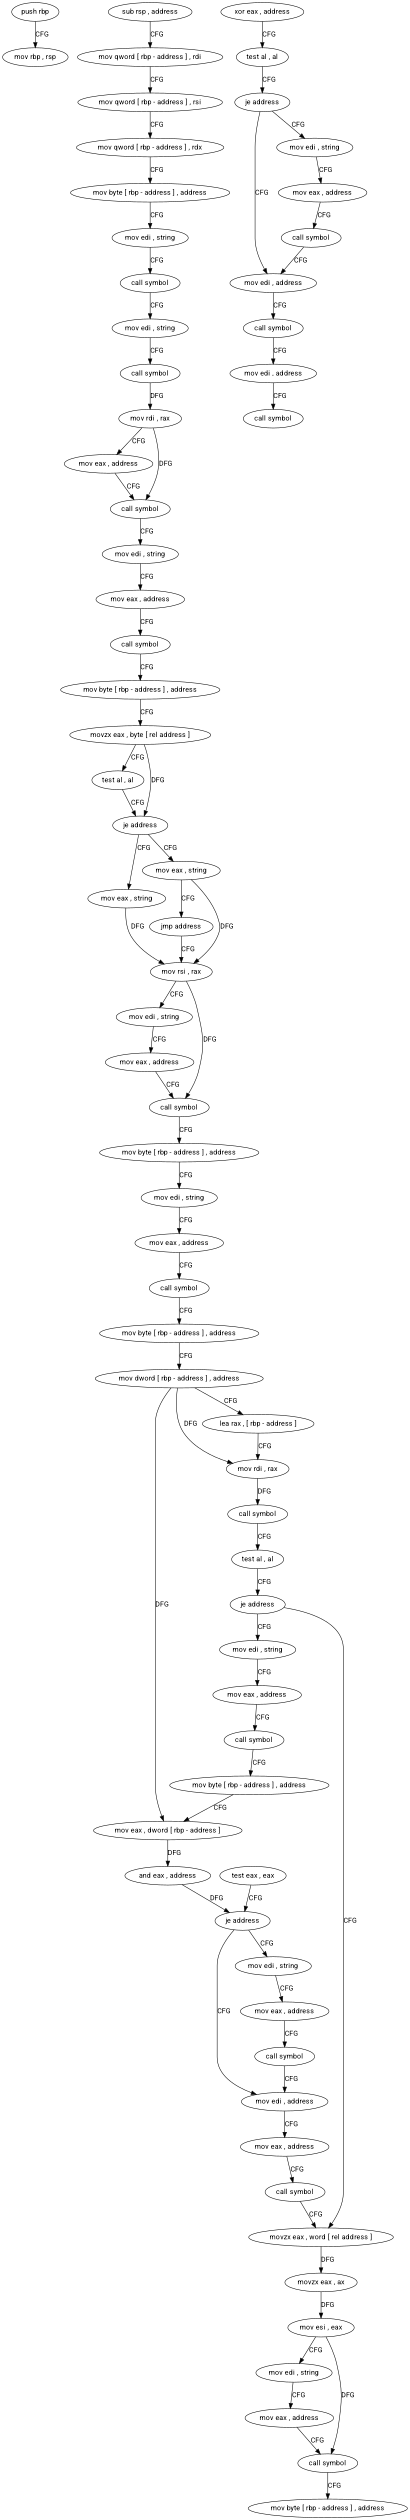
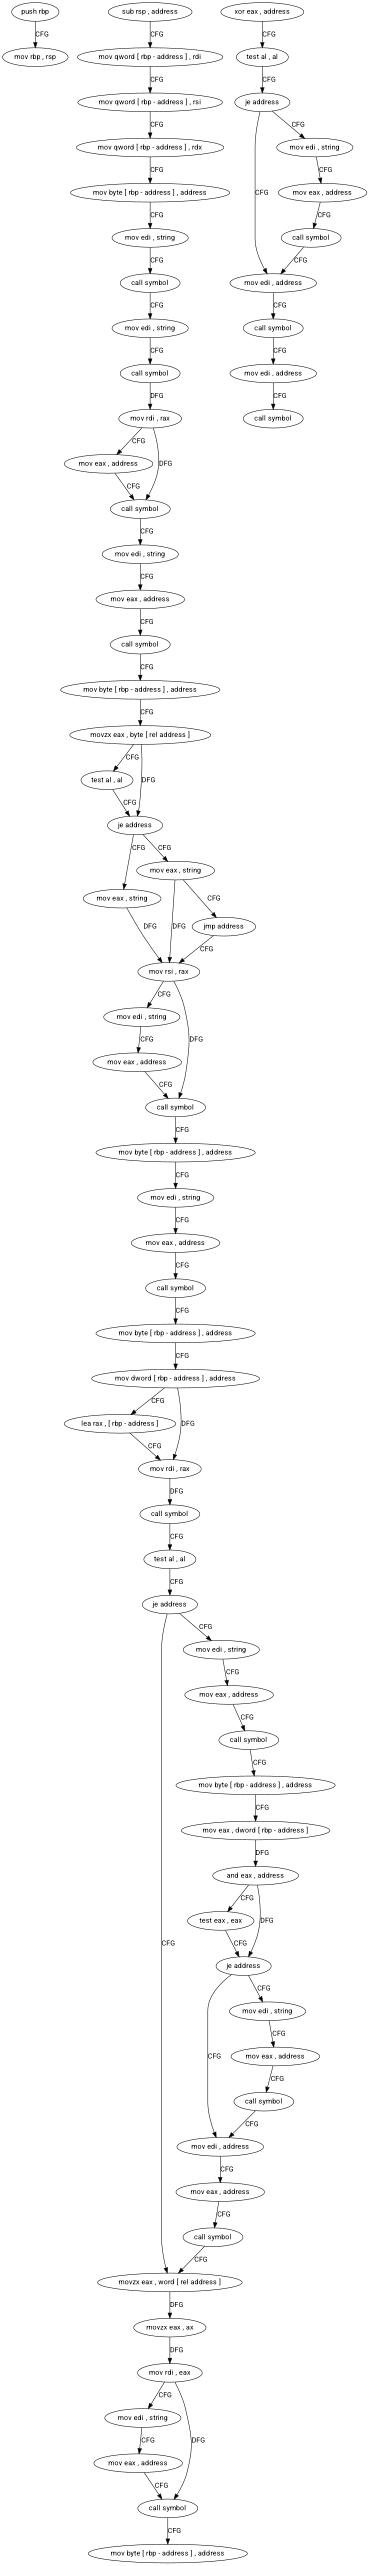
(155, 1600) -> none
none -> (240, 1896)
(321, 2328) -> (170, 2373)
